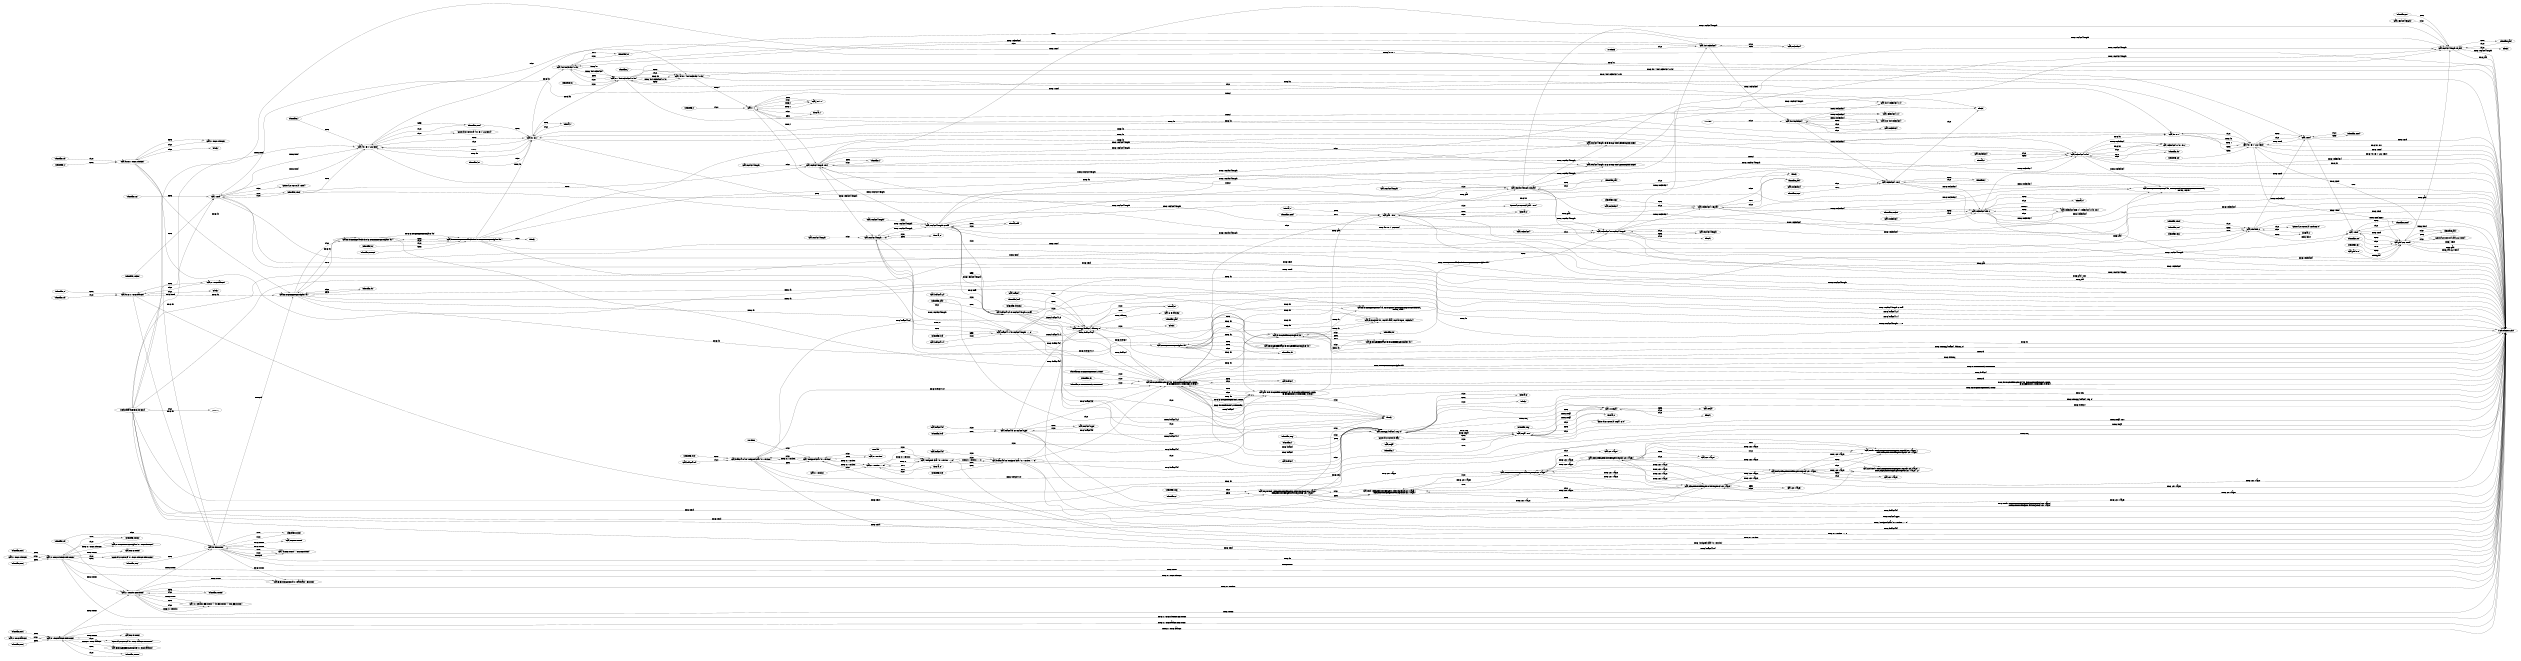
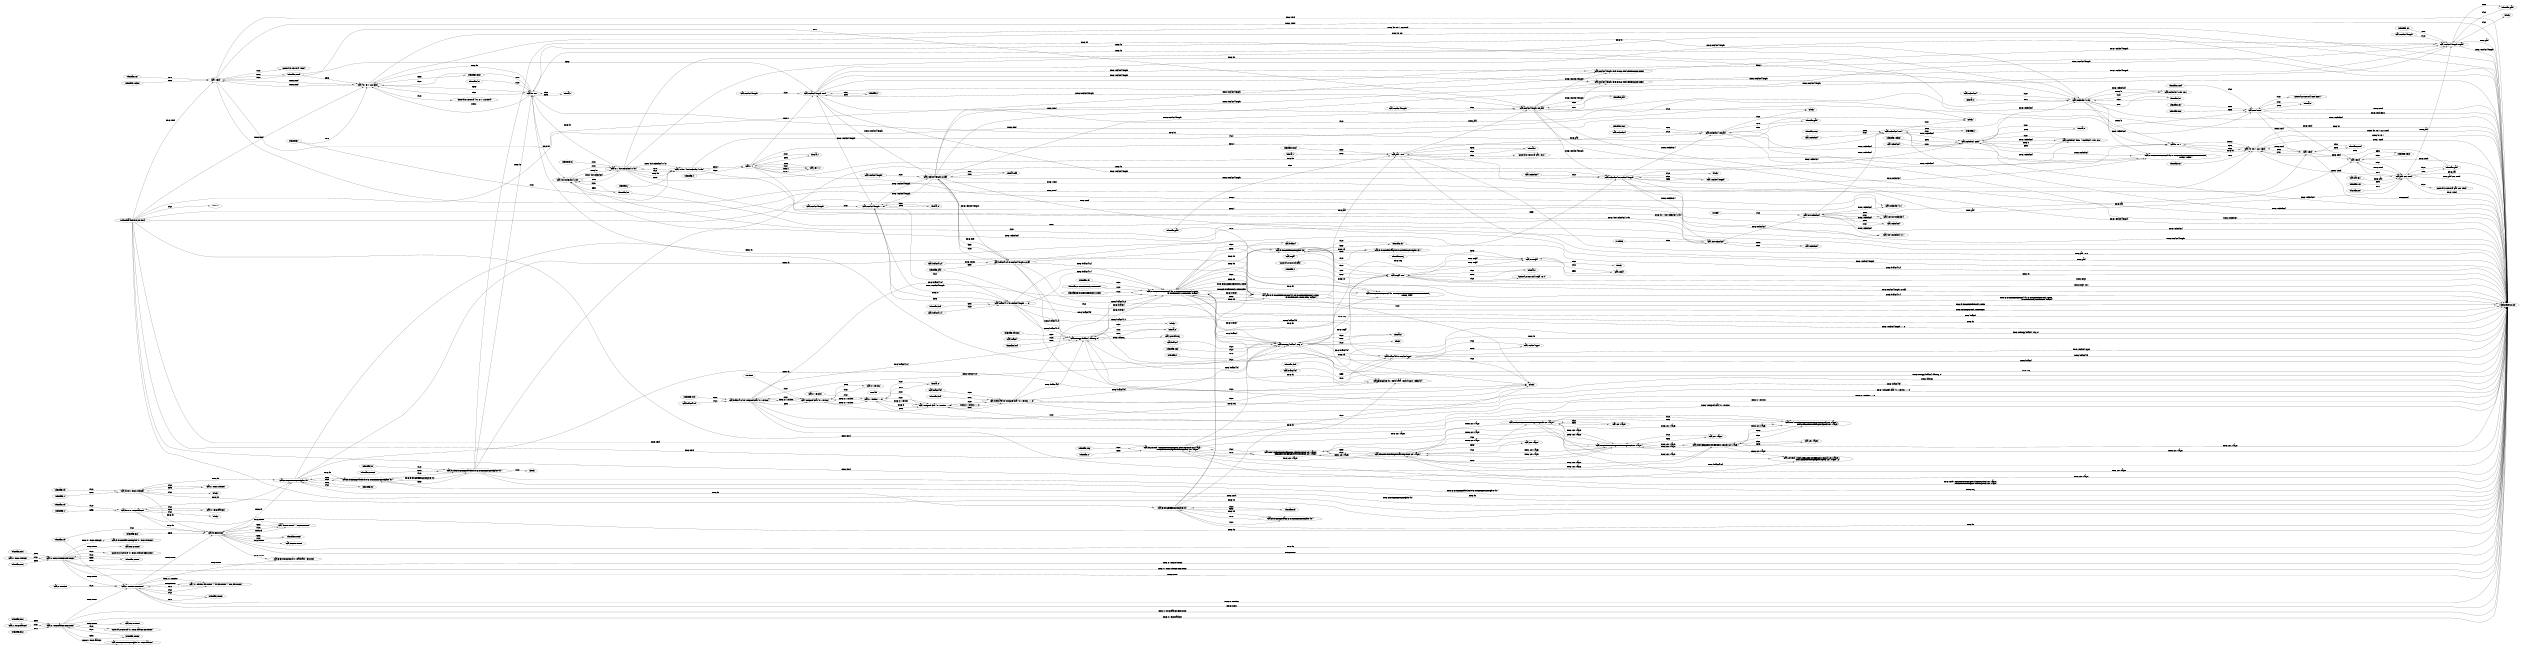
(972, 297) -> (970, 262)
(1214, 455) -> (1340, 353)
none -> (60, 587)
